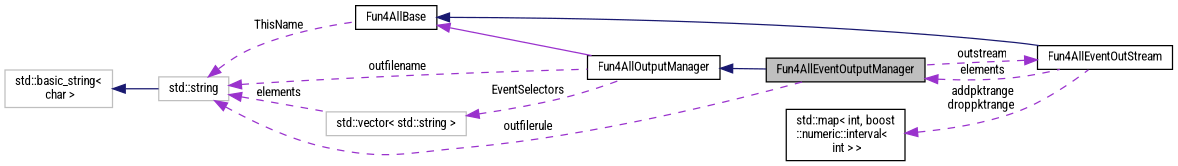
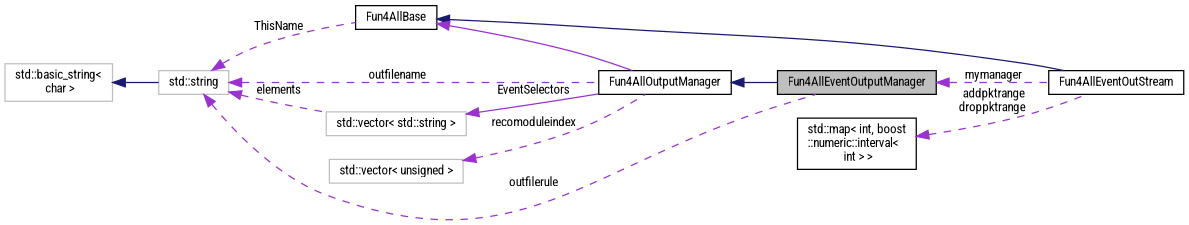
(975, 62) -> none
(981, 71) -> (992, 76)
(551, 101) -> (539, 103)
none -> (396, 171)
